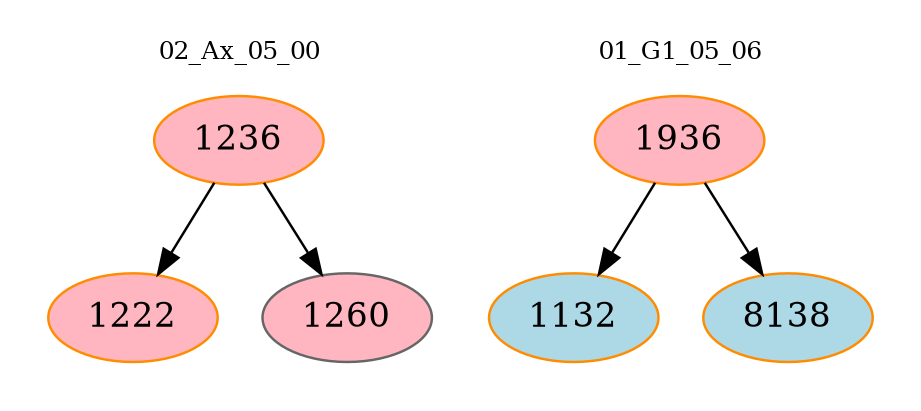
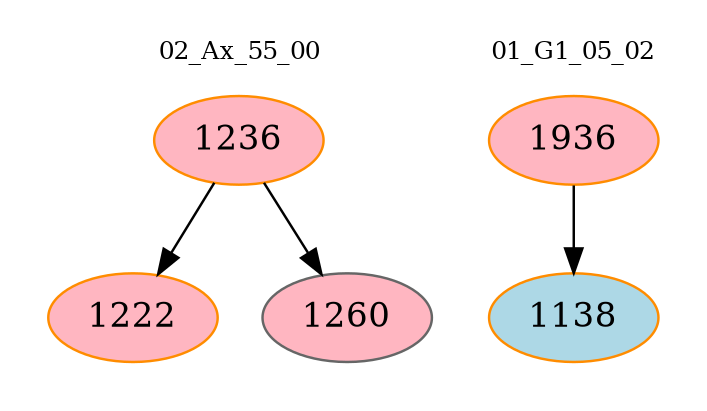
(240, 53) -> (240, 53)
(681, 53) -> (574, 53)
(574, 318) -> none
(788, 318) -> (574, 318)
